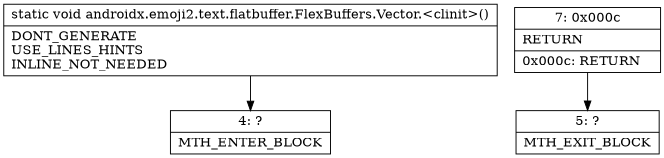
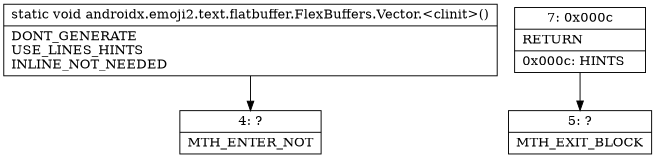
(588, 61) -> (580, 61)
(250, 143) -> (250, 143)
